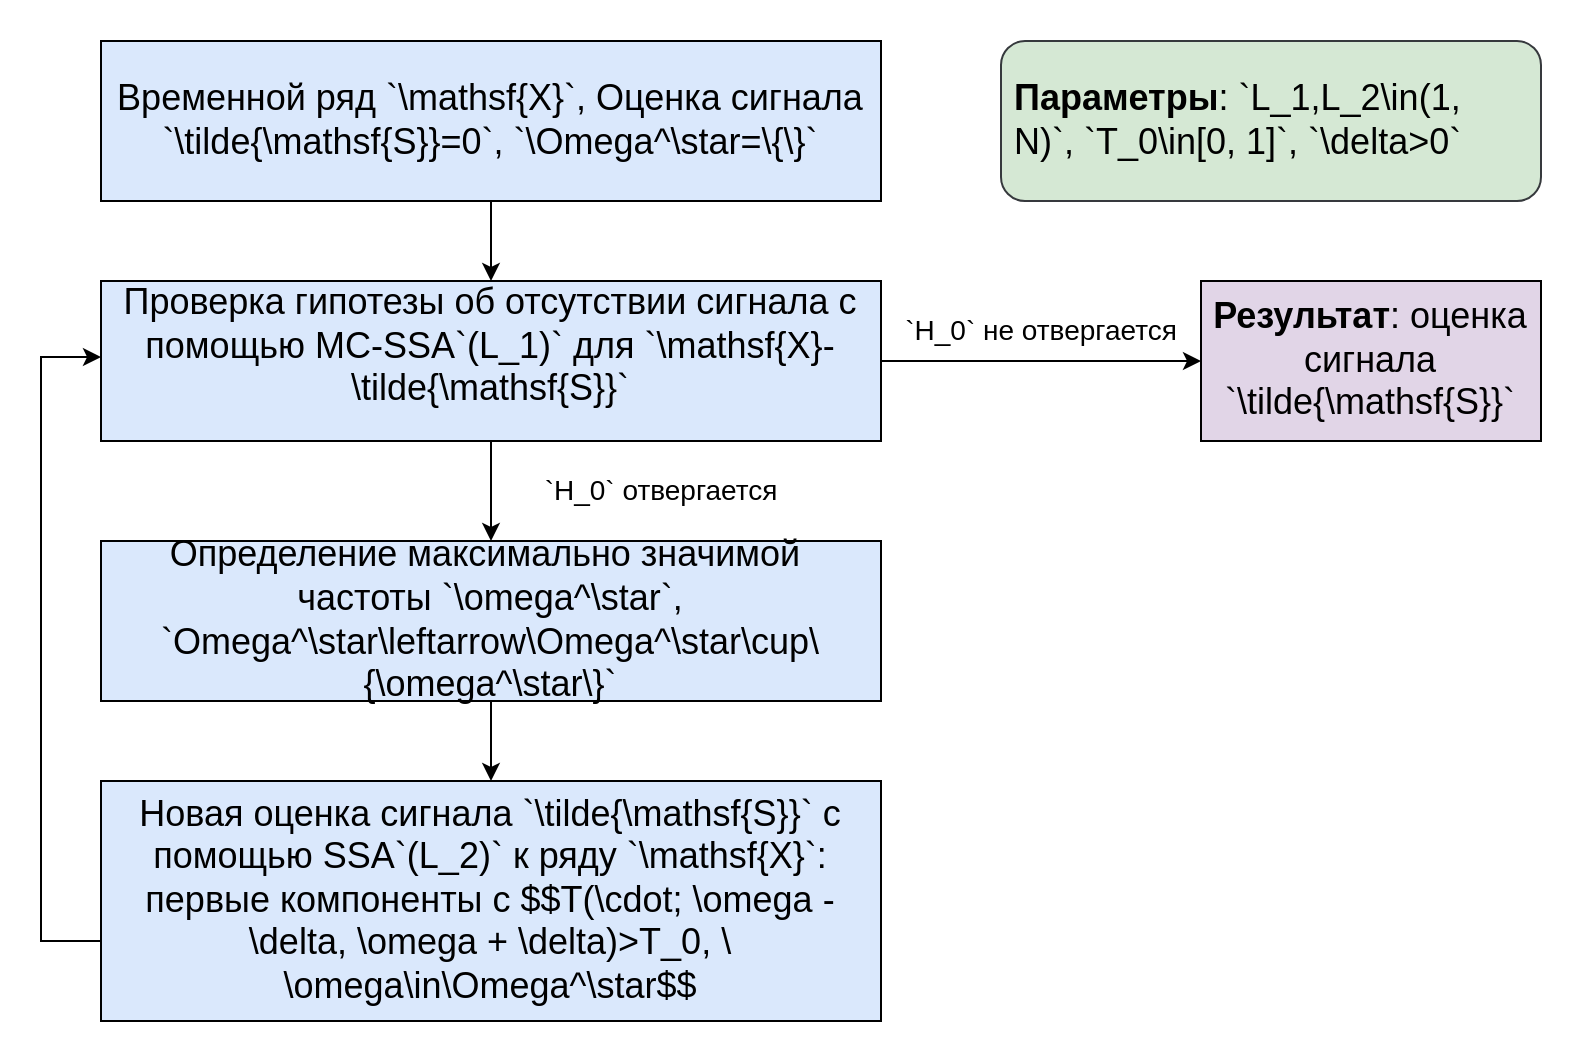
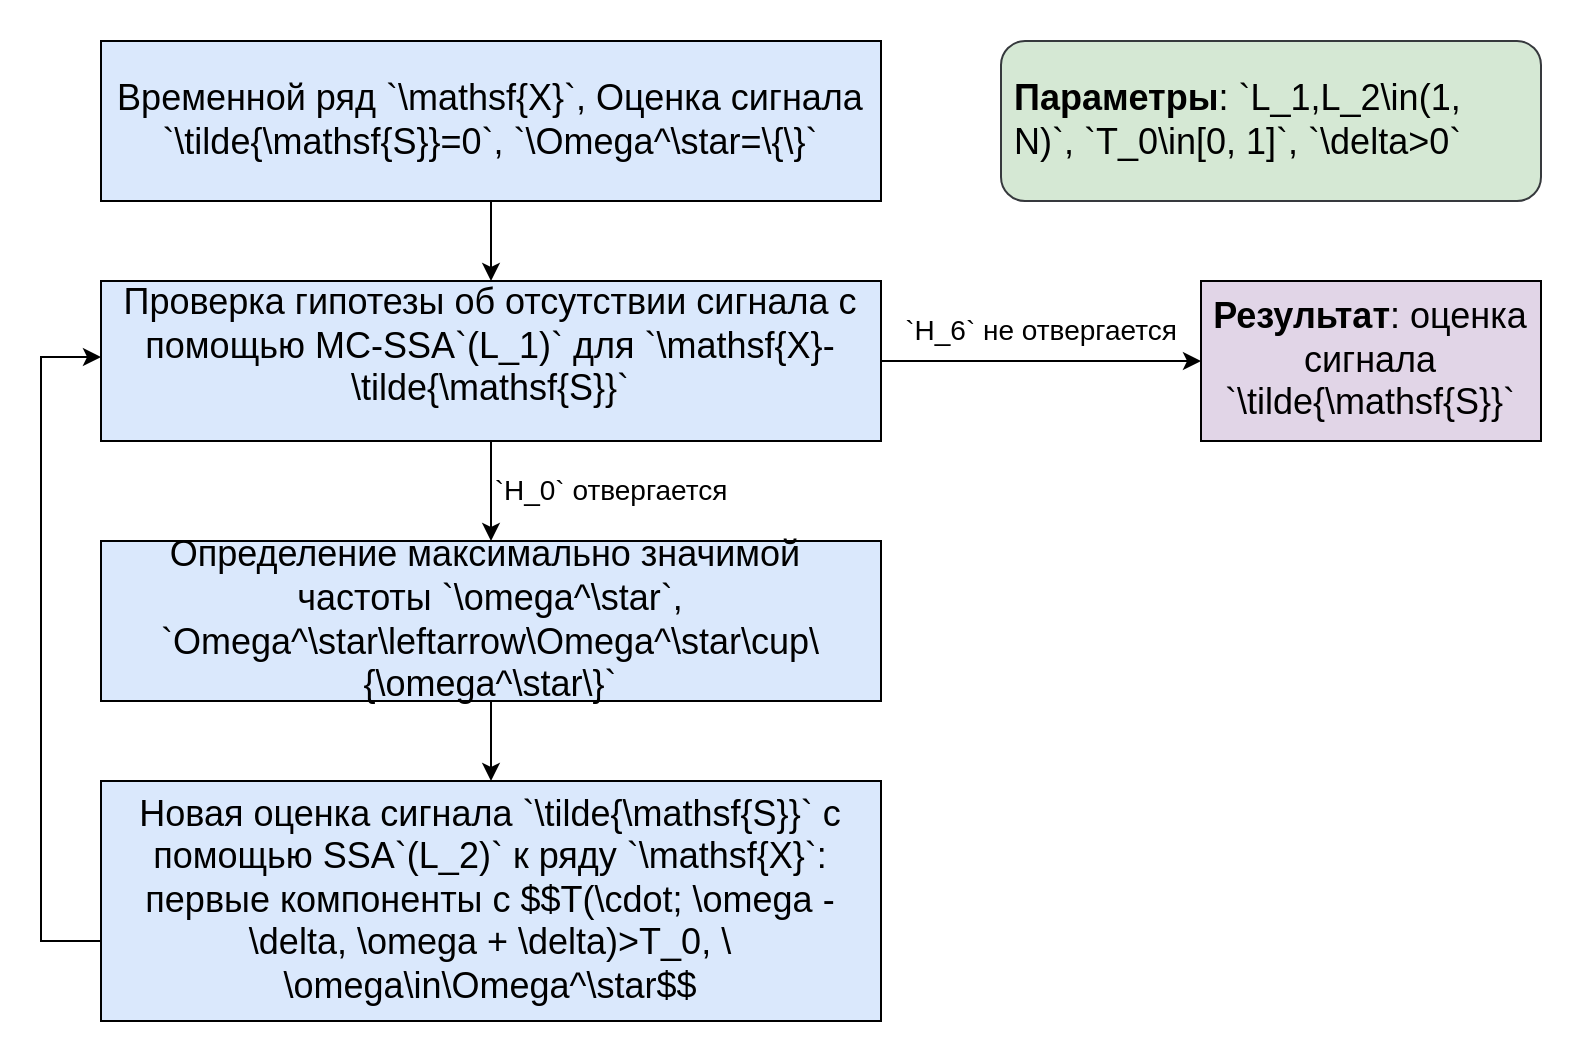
(1042, 331) -> (1042, 331)
(661, 491) -> (611, 491)
